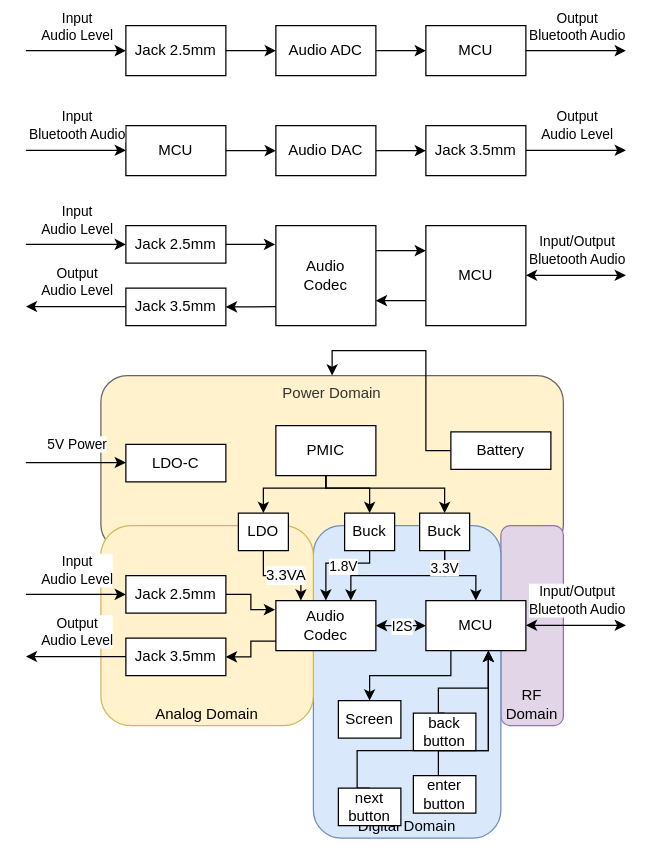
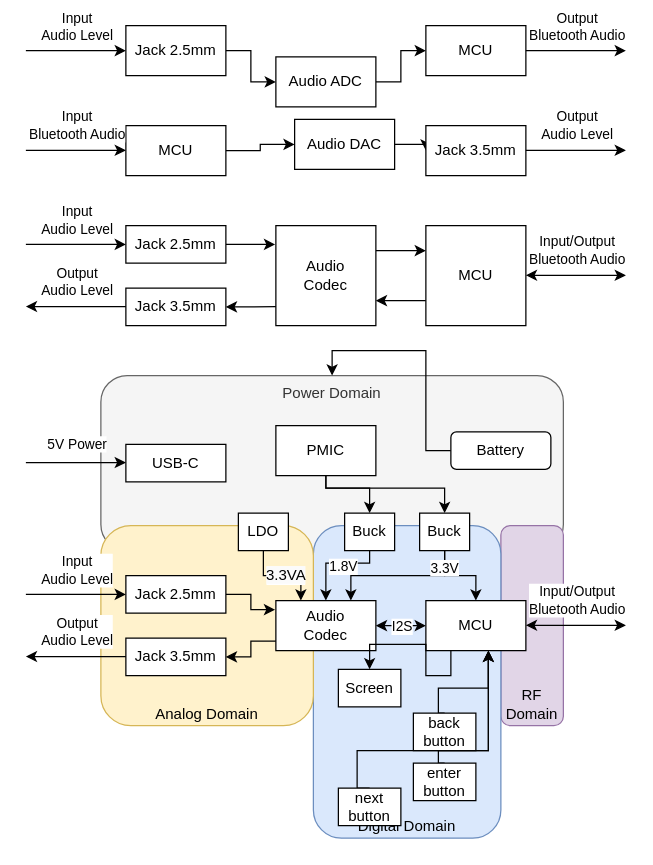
(326, 51) -> (326, 82)
(326, 151) -> (344, 144)
(332, 393) -> (332, 393)
(501, 451) -> (501, 451)
(176, 463) -> (176, 463)
(284, 488) -> none
(369, 719) -> (369, 688)
(444, 794) -> (444, 782)
